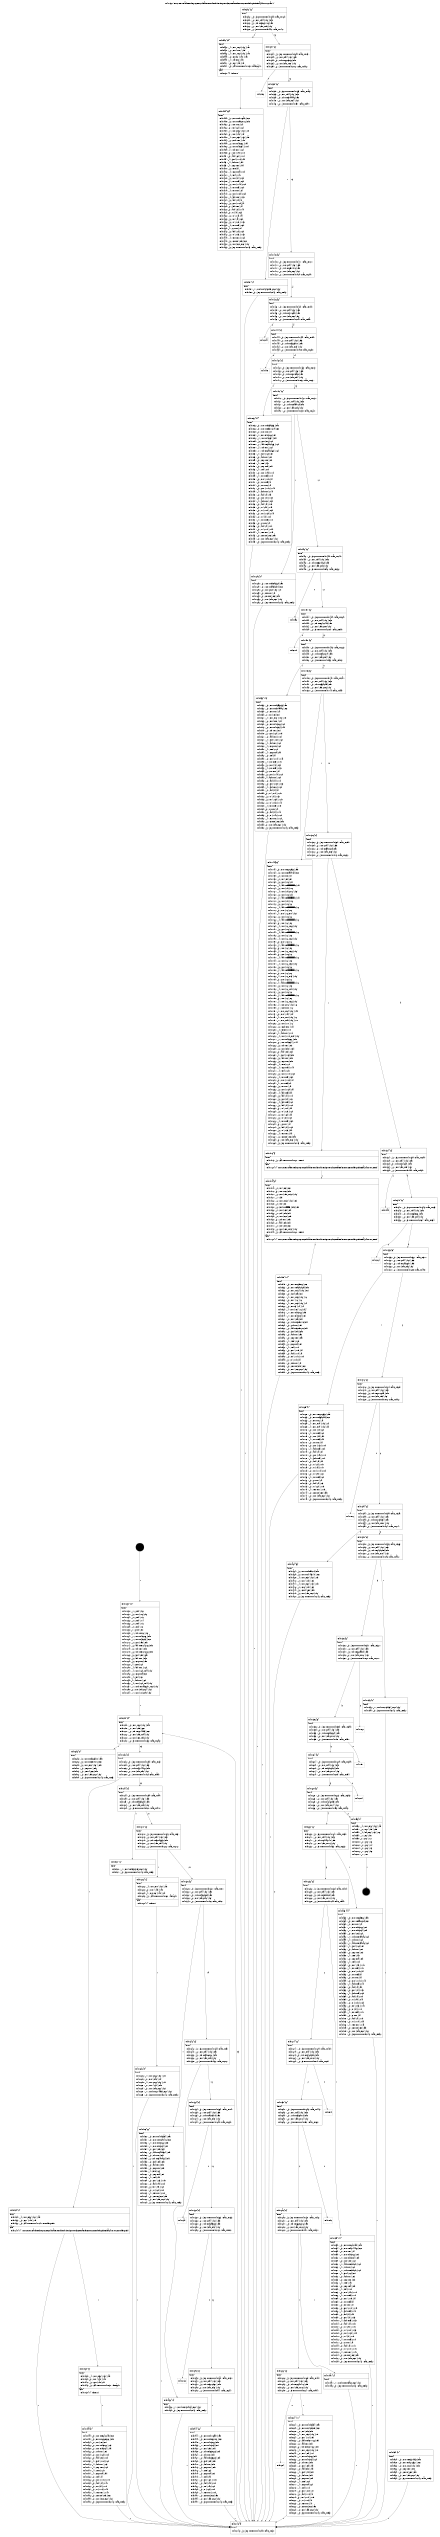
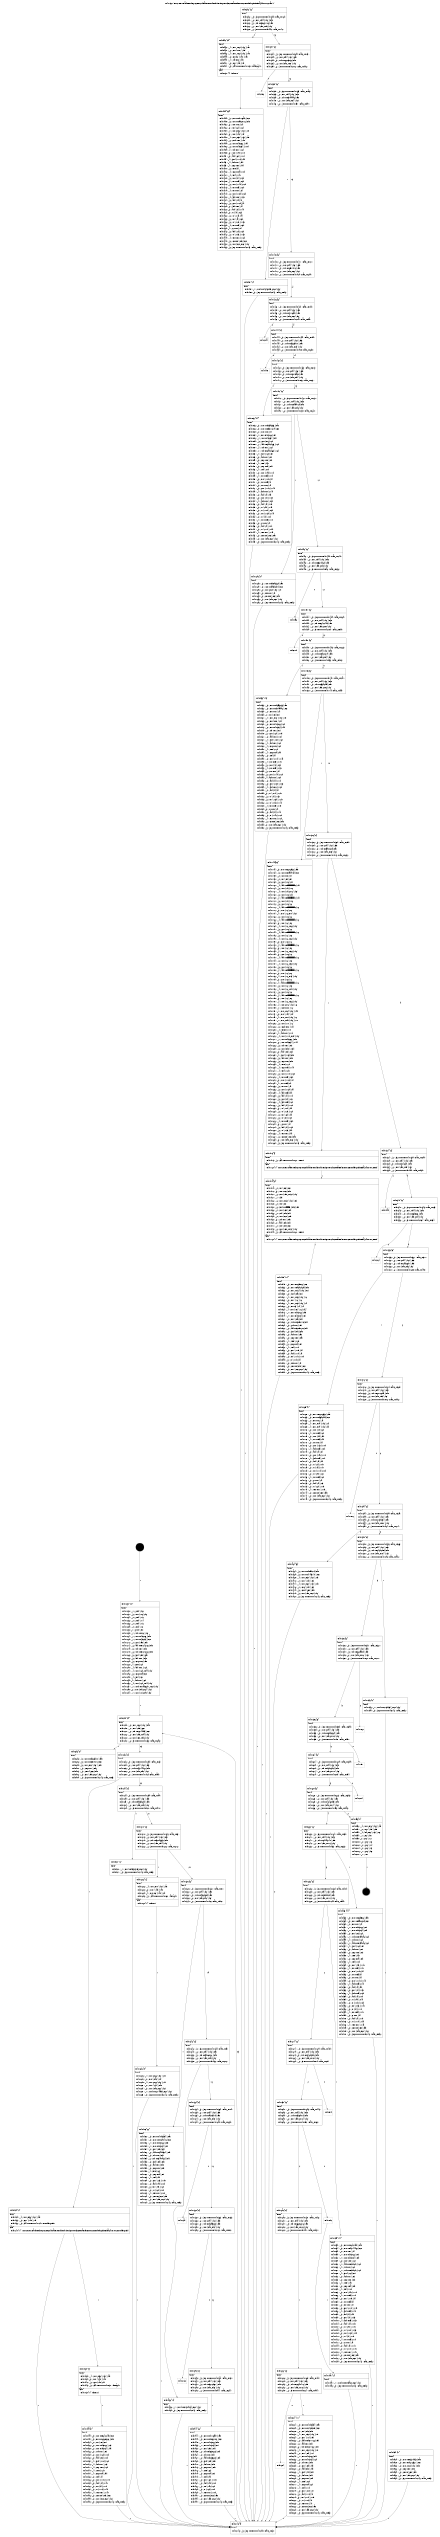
(301, 2311) -> (315, 2299)
